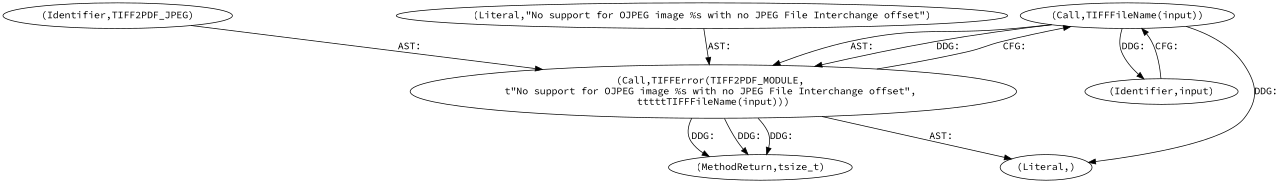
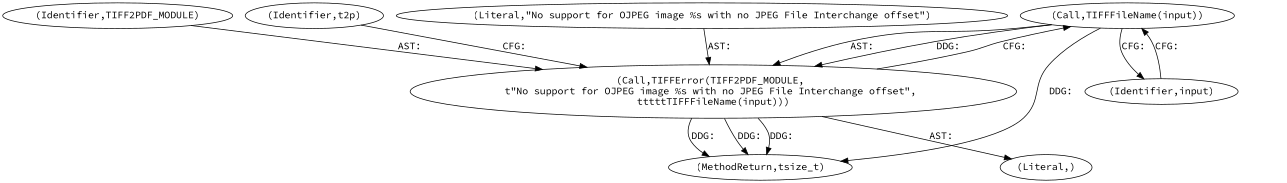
(118, 16) -> (118, 16)
none -> (314, 16)
(1137, 47) -> (1137, 47)
(1234, 127) -> (998, 132)
